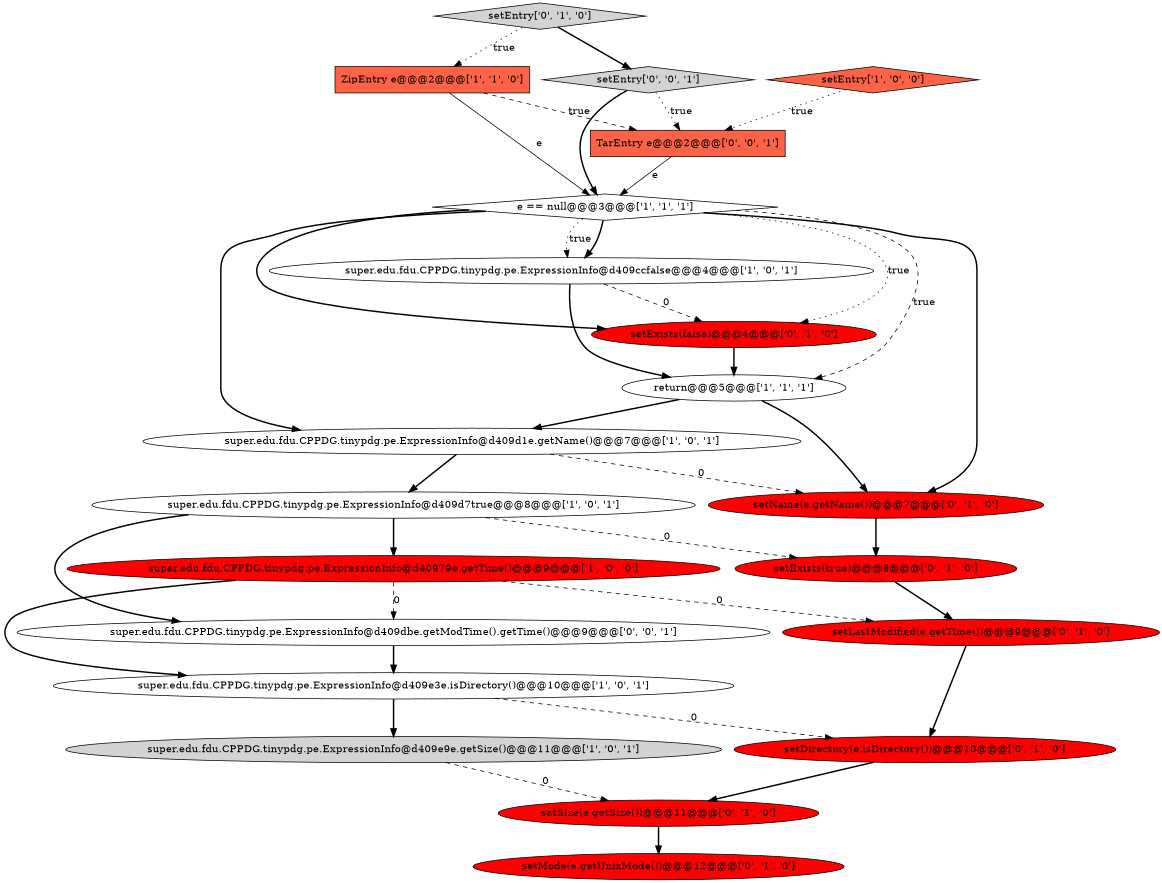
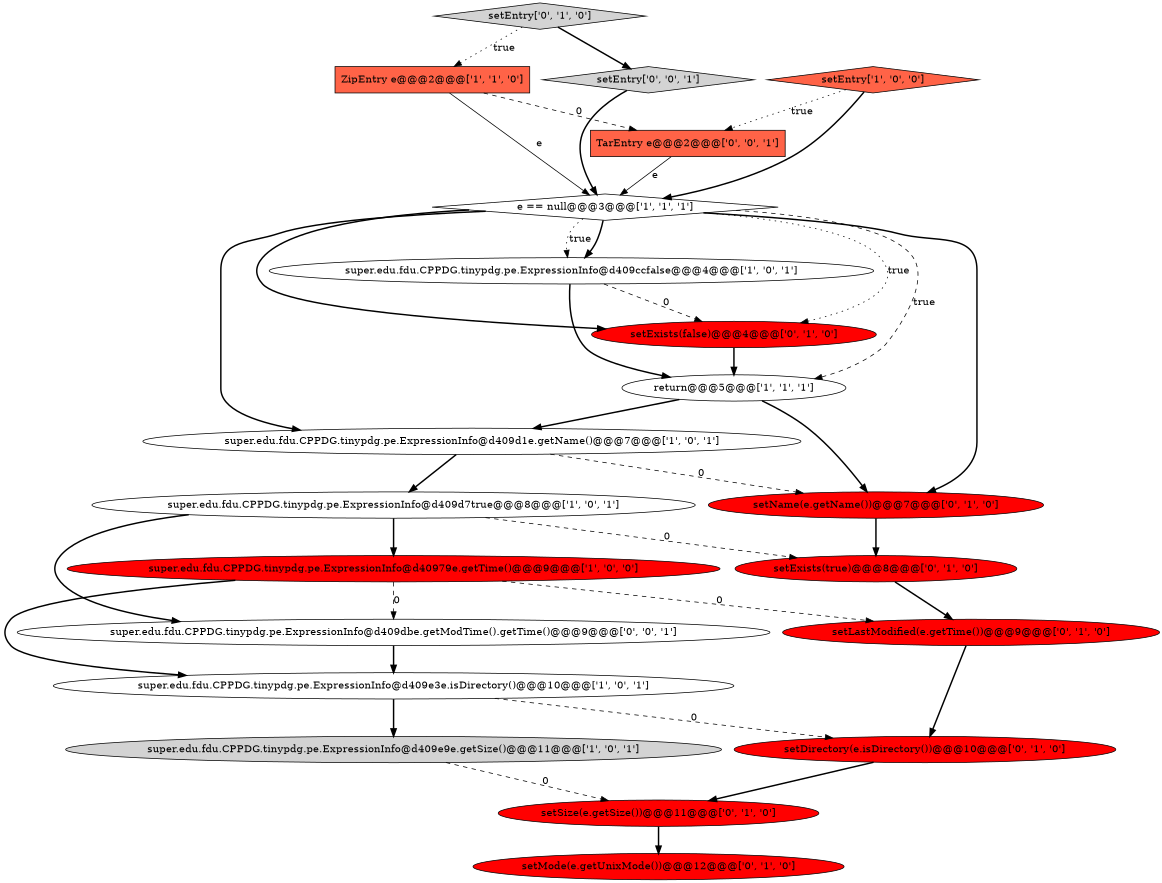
(666, 108) -> none
(579, 112) -> (579, 112)
none -> (778, 164)
